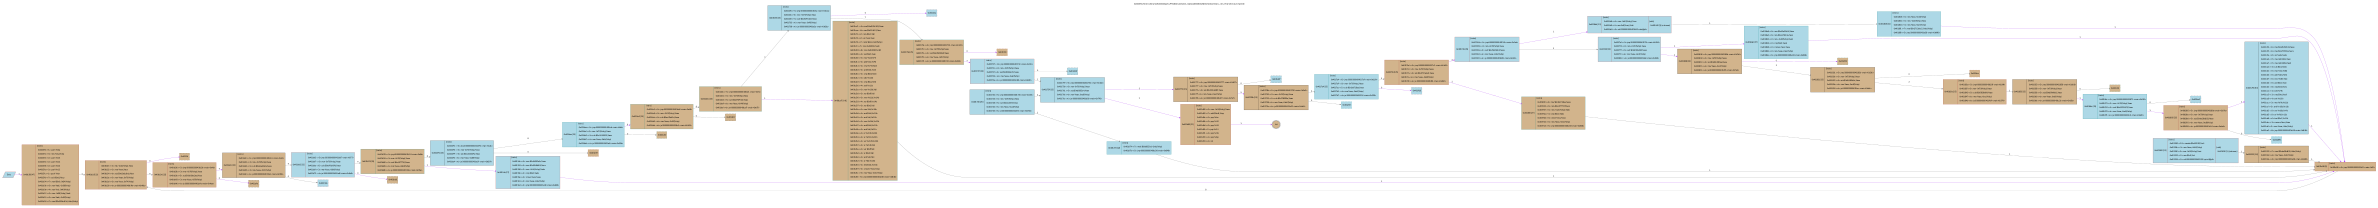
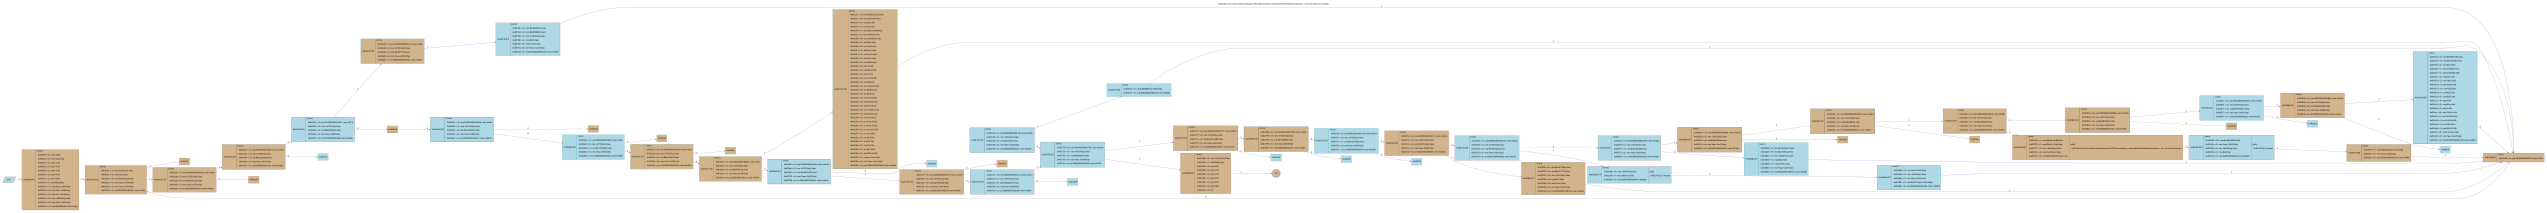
none -> (2098, 147)
(427, 157) -> (413, 129)
